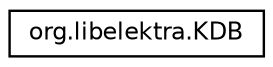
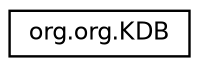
(137, 34) -> (100, 34)
